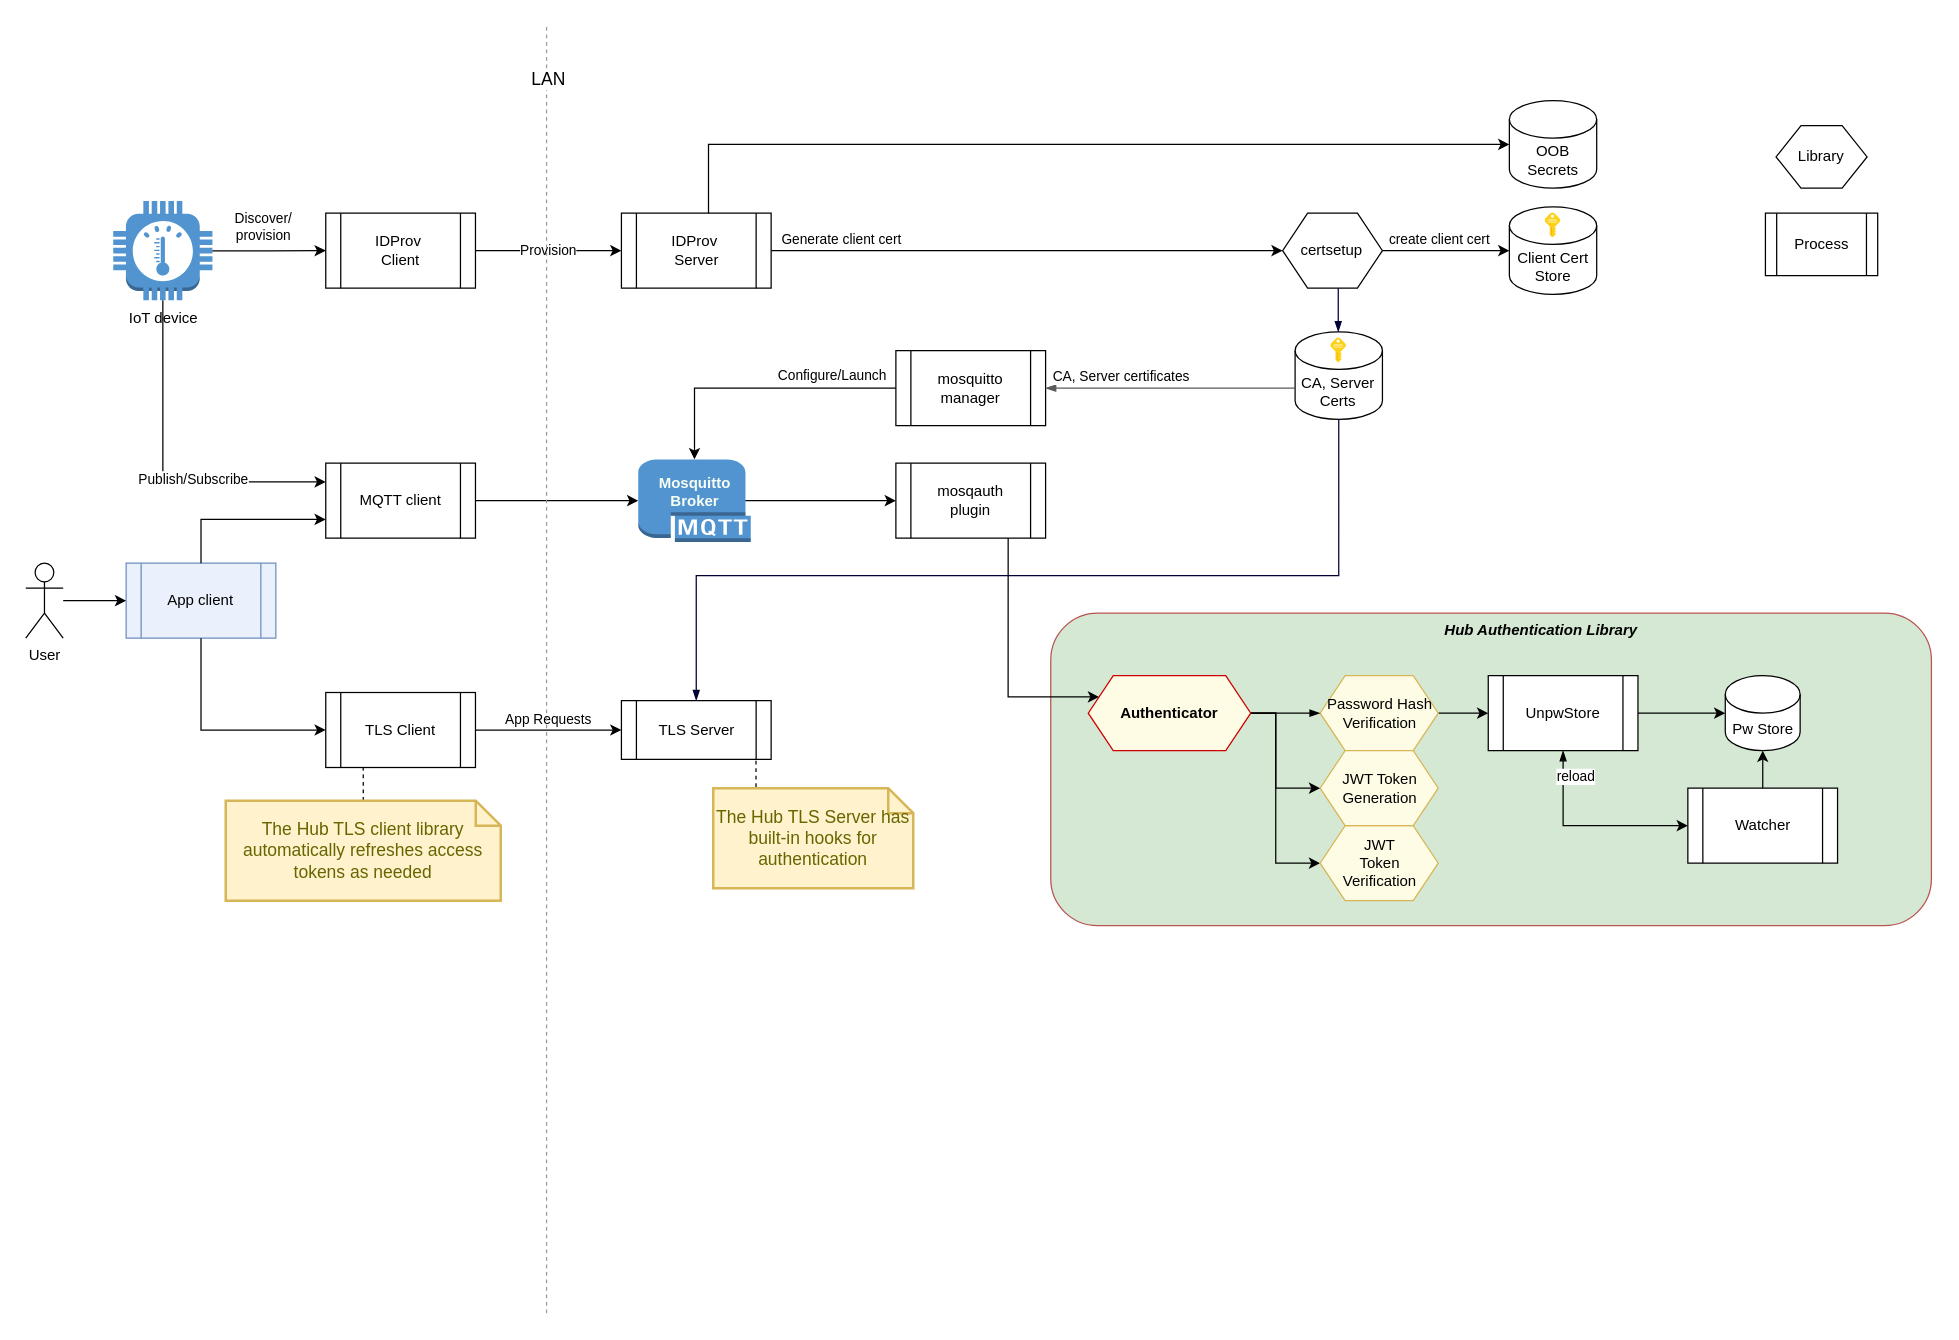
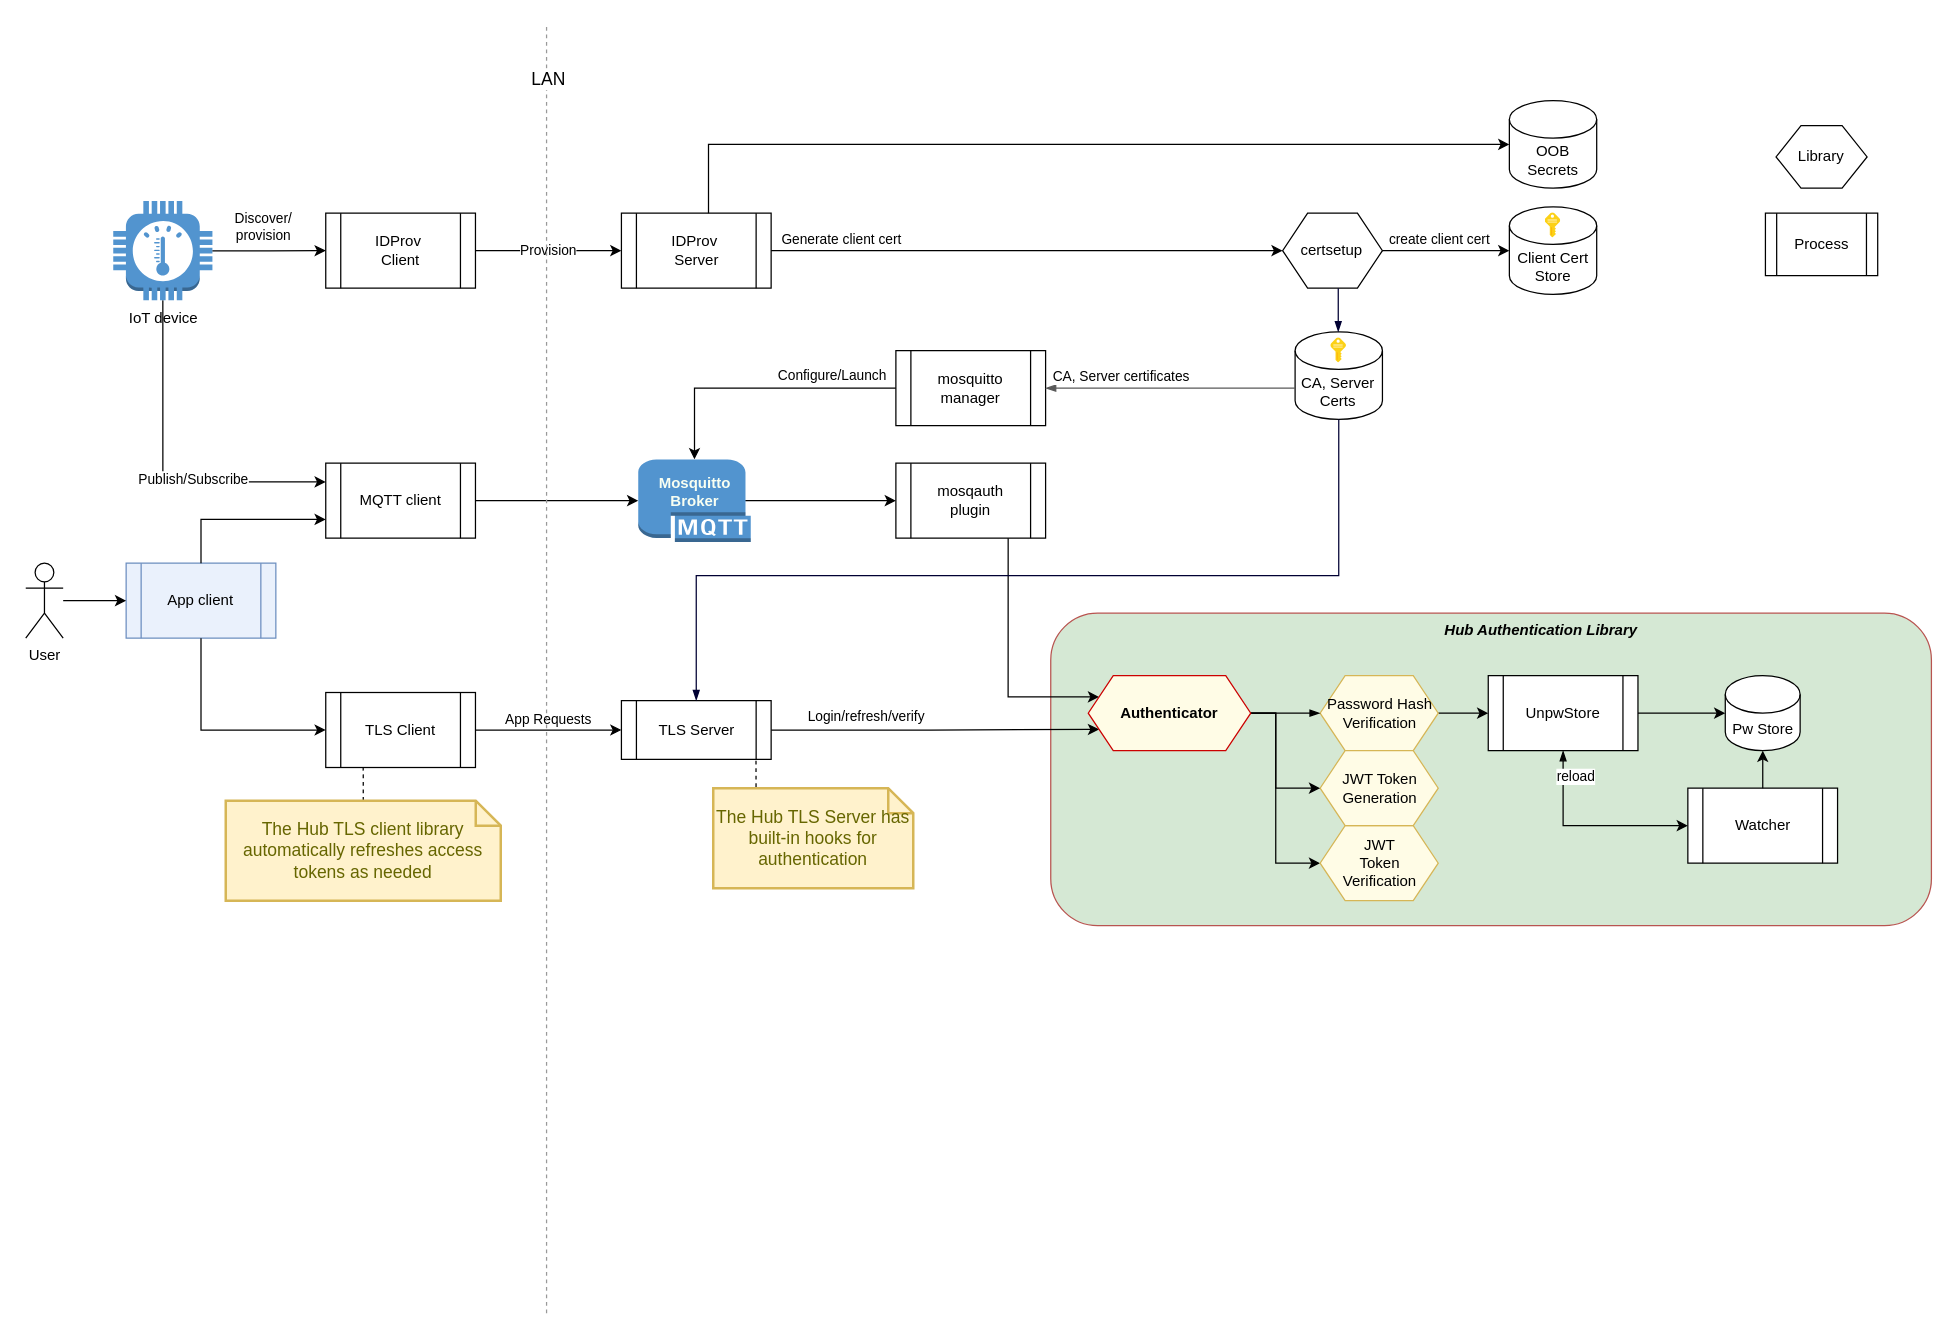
none -> (931, 730)
